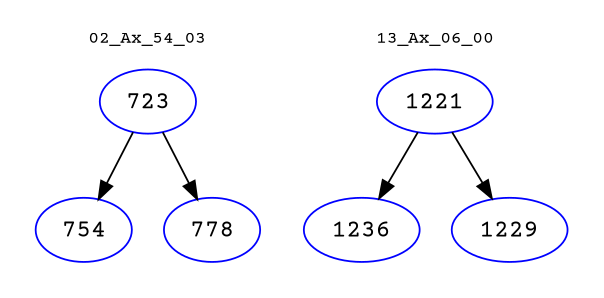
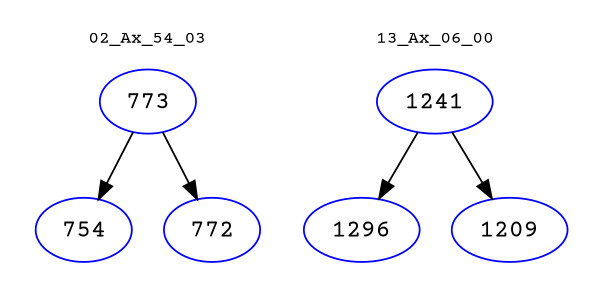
(148, 102) -> (148, 102)
(435, 102) -> (435, 102)
(212, 230) -> (212, 230)
(362, 230) -> (362, 230)
(510, 230) -> (510, 230)
